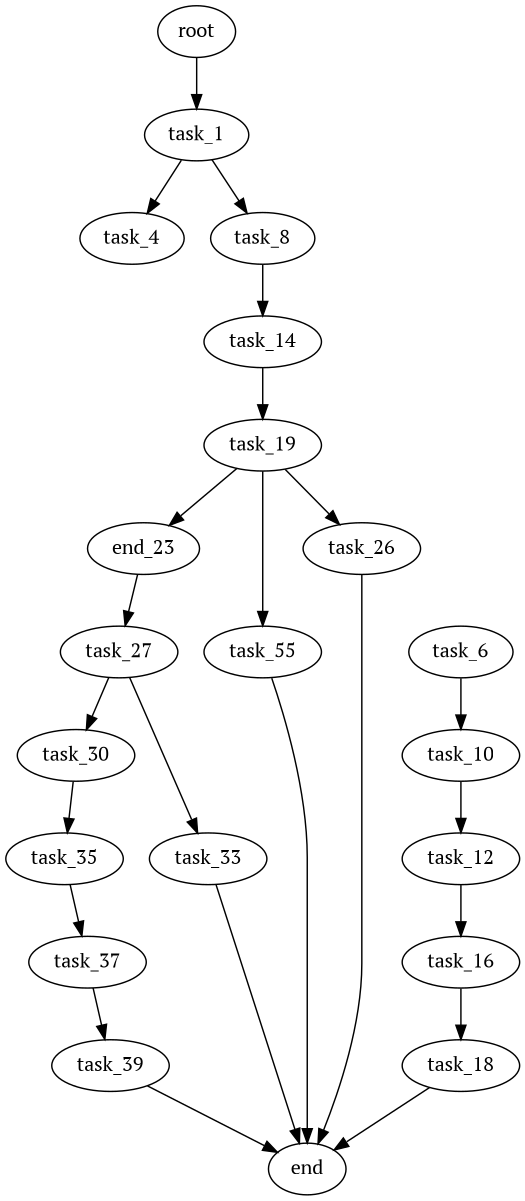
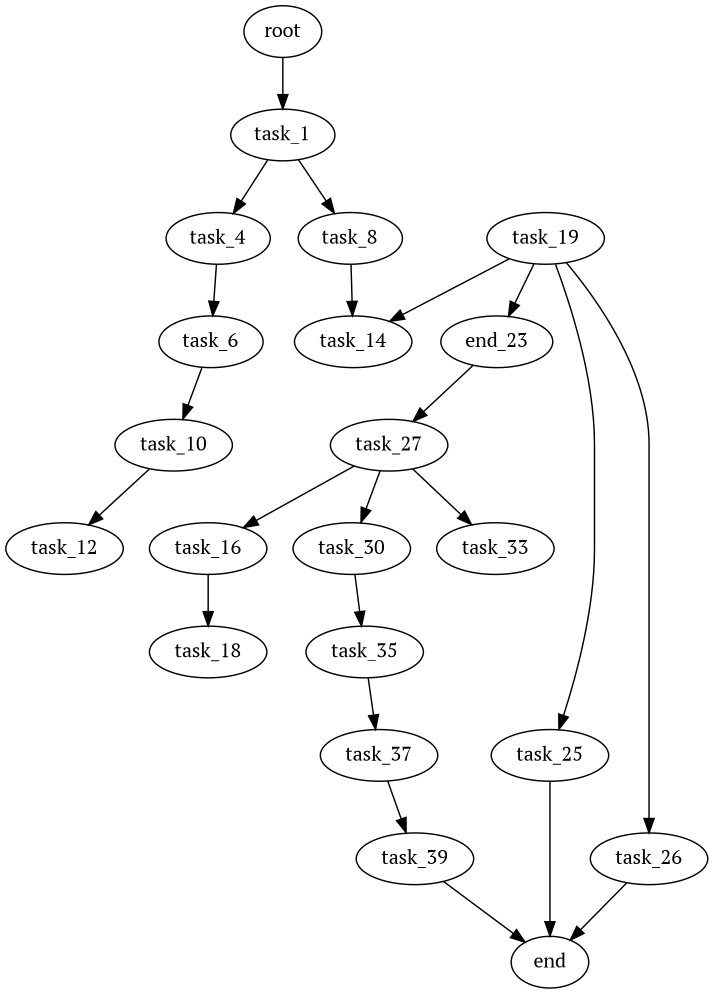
none -> (215, 283)
(263, 386) -> (456, 287)
(263, 652) -> (550, 755)
(461, 903) -> (305, 493)
(256, 1007) -> none
(388, 1115) -> none
